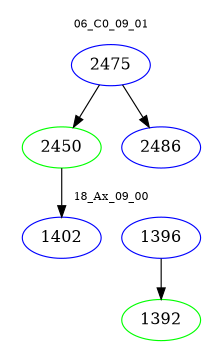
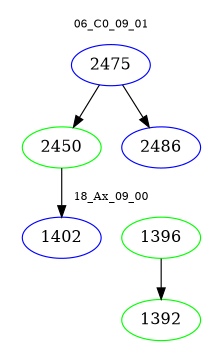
(161, 238) -> (161, 238)
